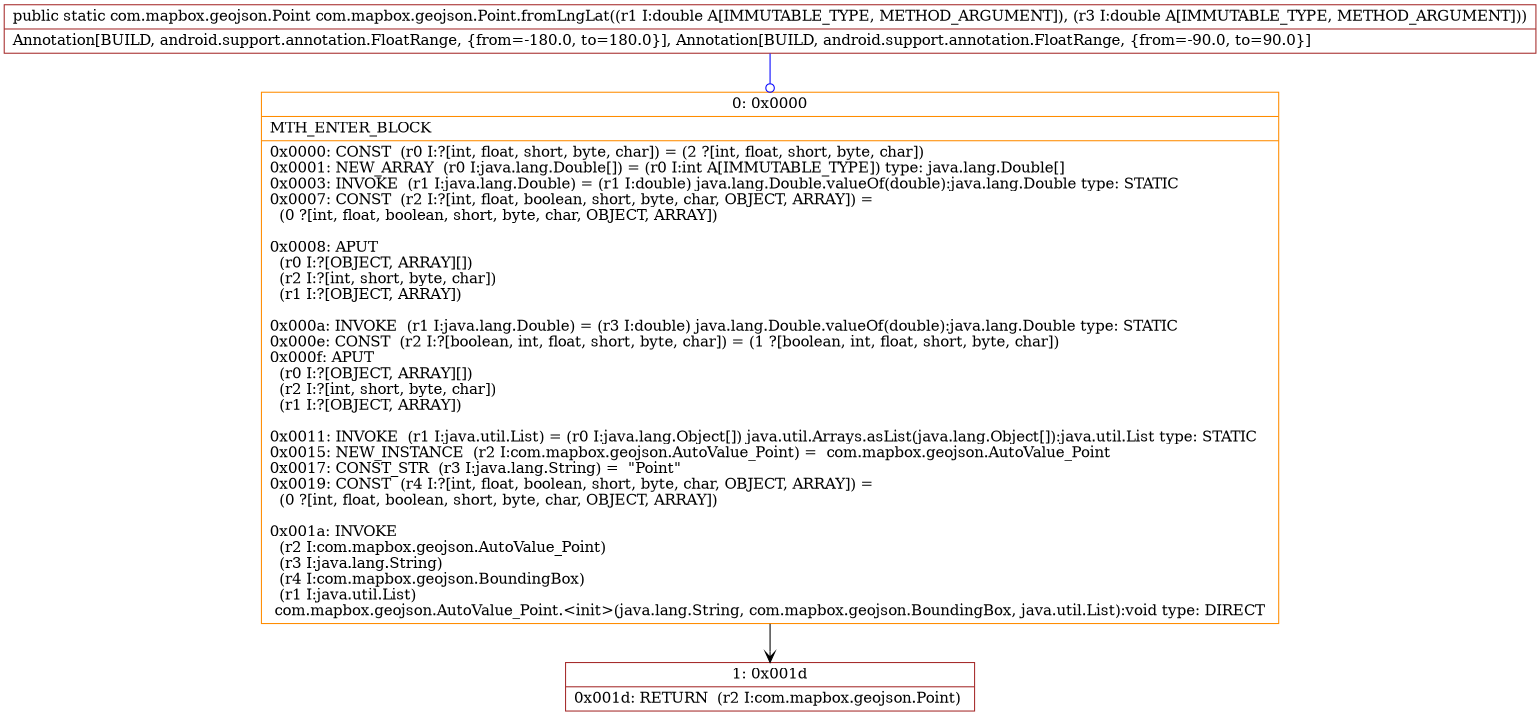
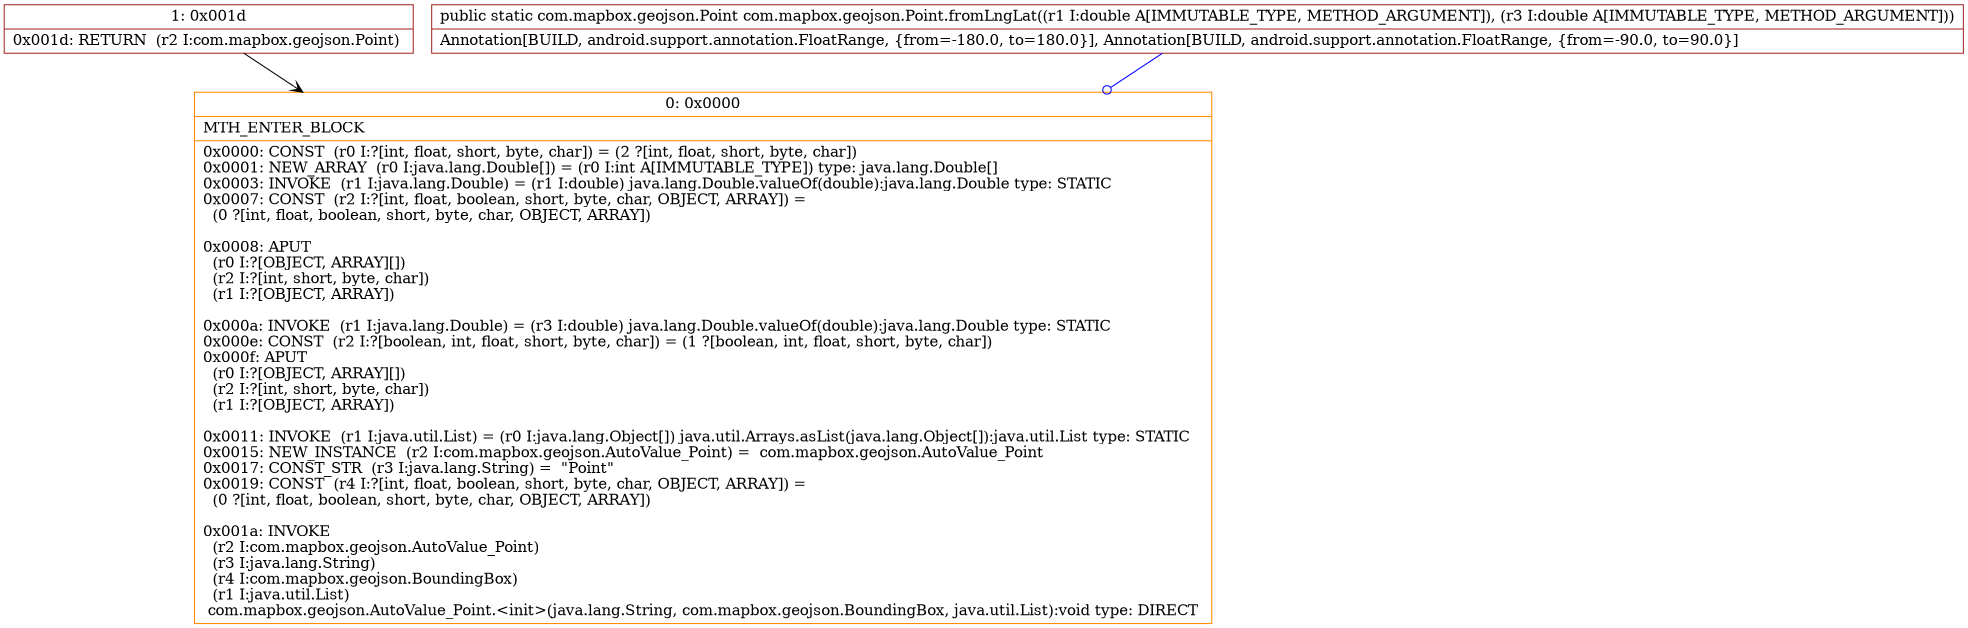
(770, 638) -> (269, 70)
